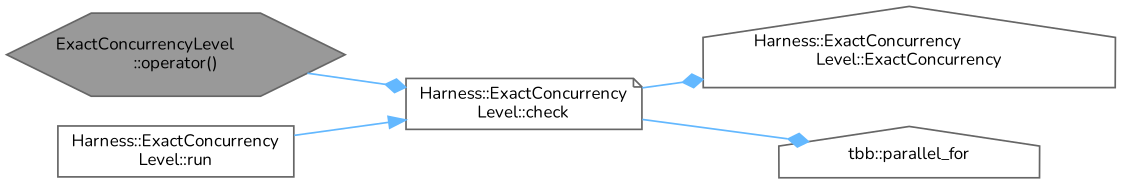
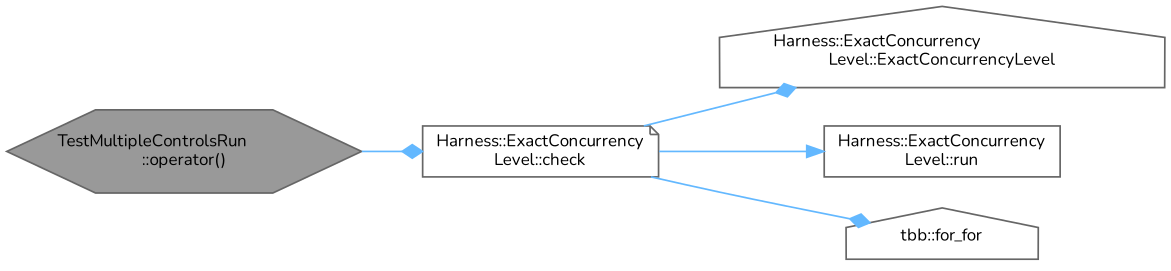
(909, 51) -> (942, 51)
(176, 55) -> (184, 151)
(341, 129) -> (733, 151)
(909, 155) -> (942, 236)
